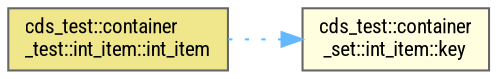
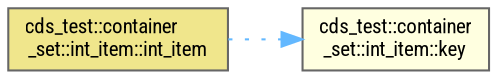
(118, 39) -> (118, 39)
